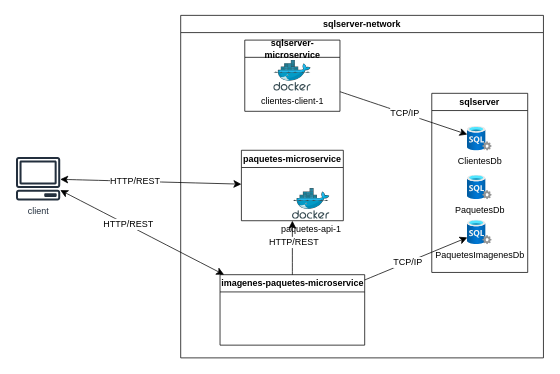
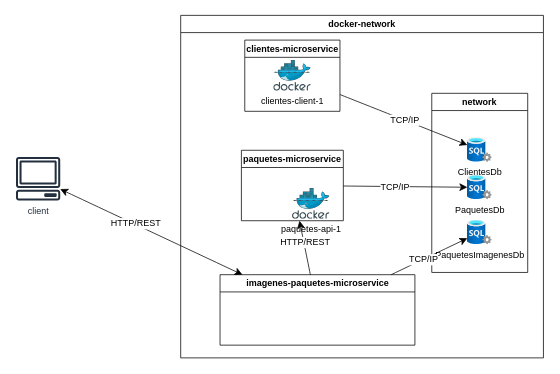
(362, 24) -> (362, 24)
(293, 49) -> (293, 49)
(480, 102) -> (480, 102)
(480, 139) -> (480, 150)
(141, 182) -> none
none -> (392, 187)
(292, 310) -> (317, 310)
